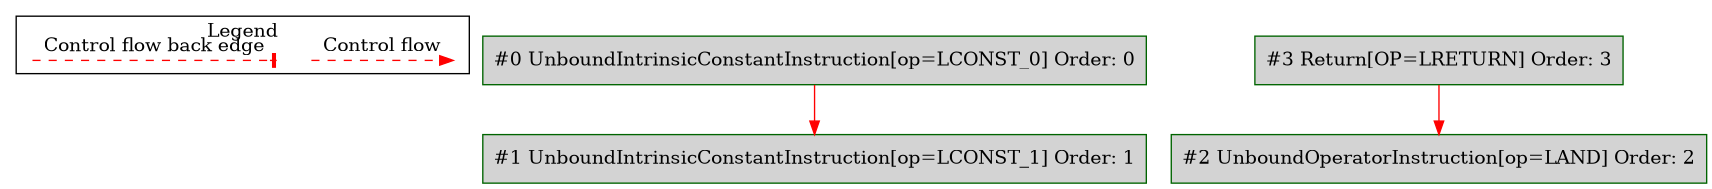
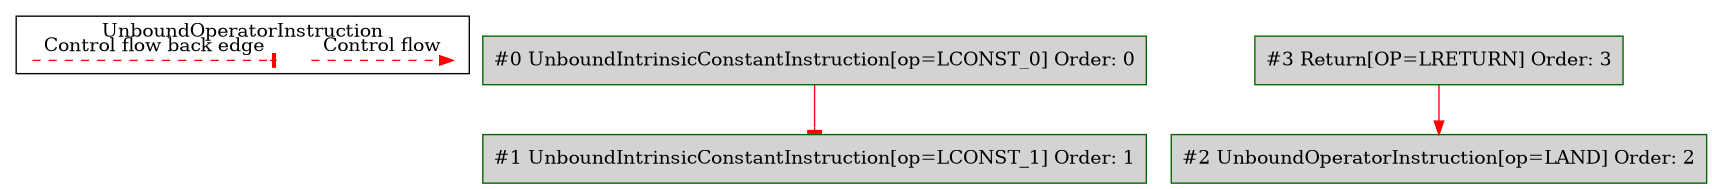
(243, 32) -> (243, 32)
(815, 103) -> (815, 106)
